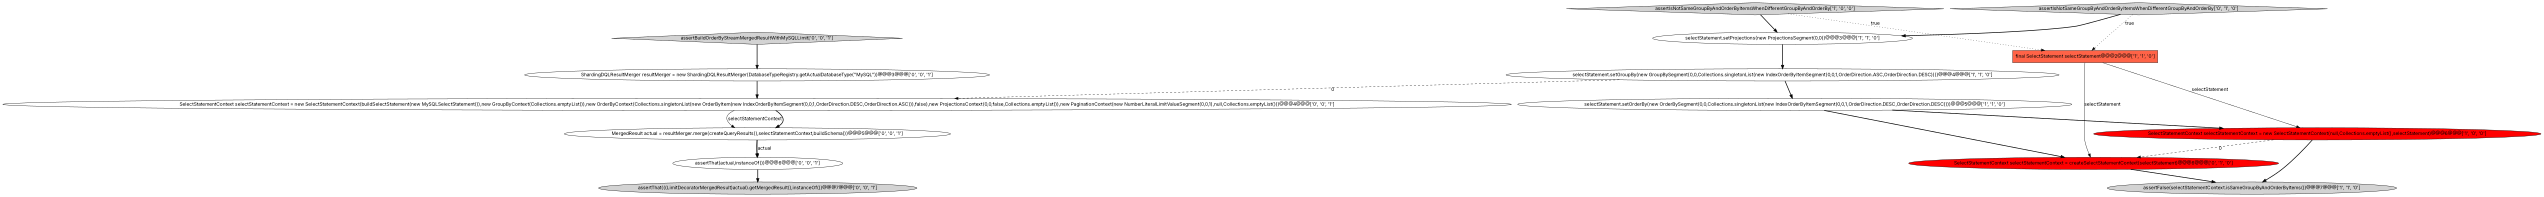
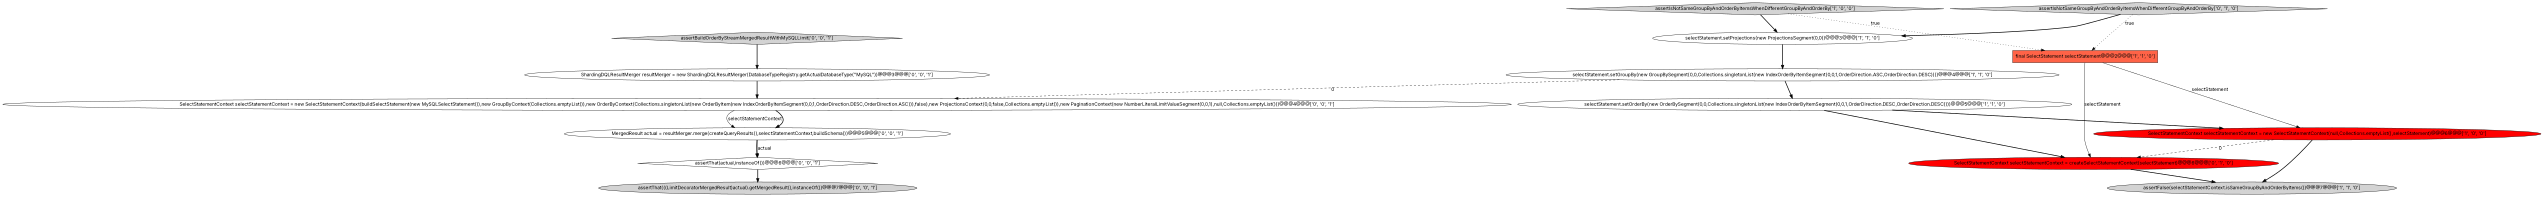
(758, 163) -> (758, 163)
